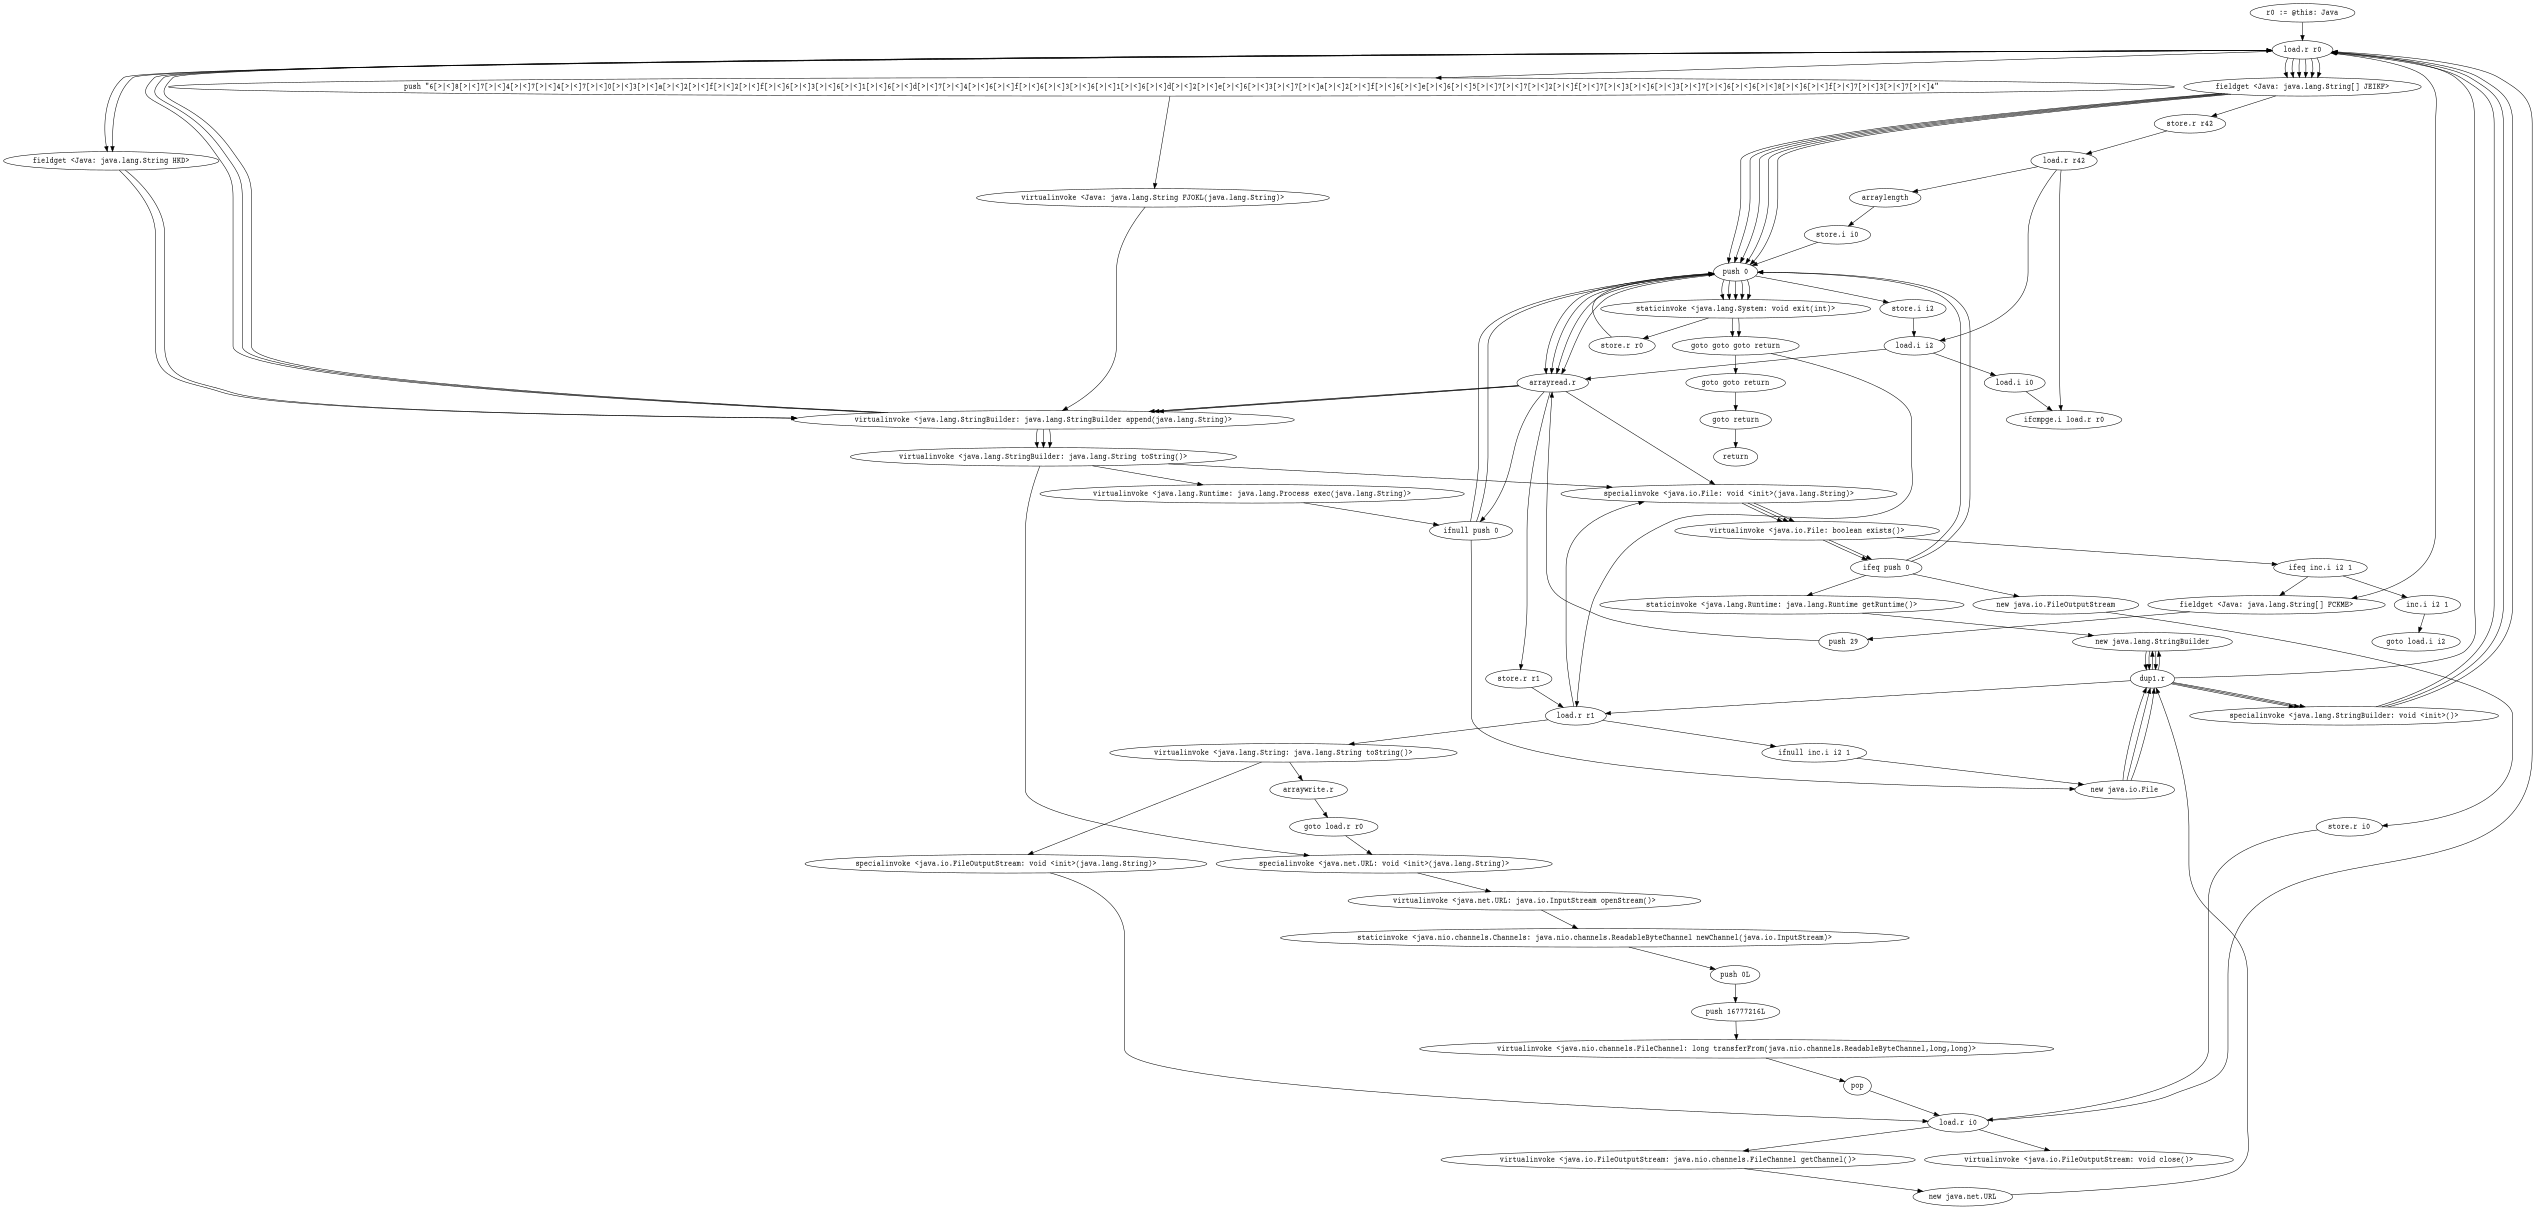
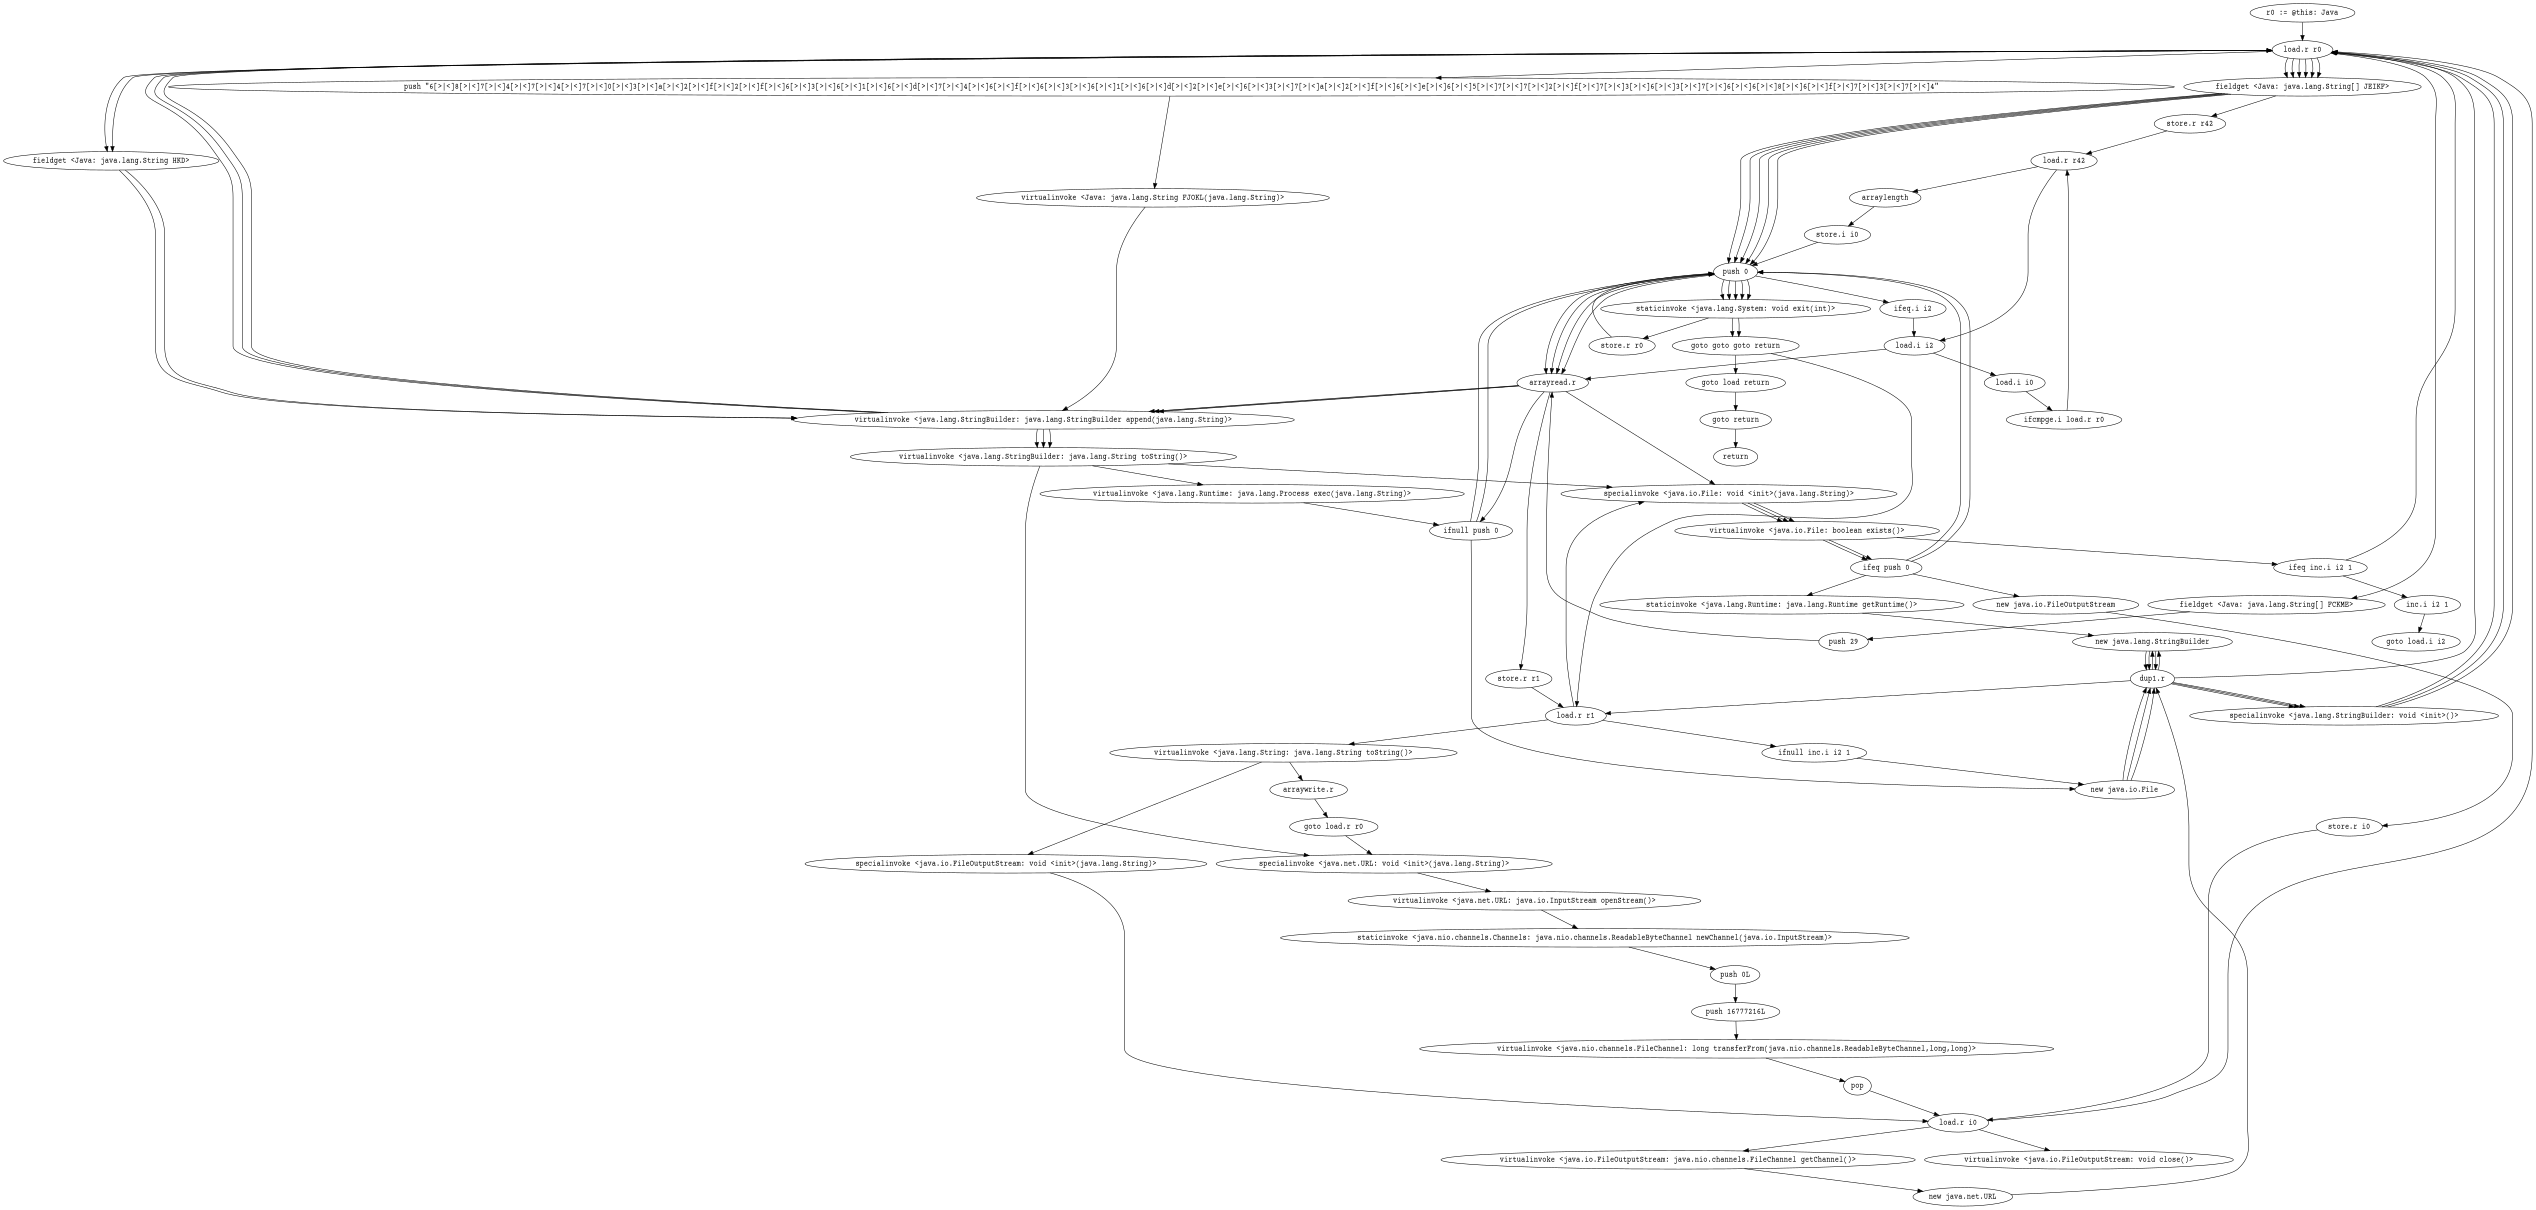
(2059, 288) -> (2069, 293)
(1913, 309) -> (1913, 309)
(1736, 383) -> (1736, 383)
(2296, 585) -> (2455, 285)
